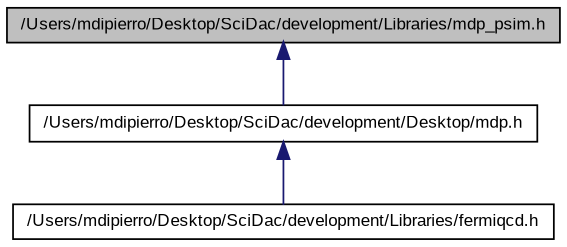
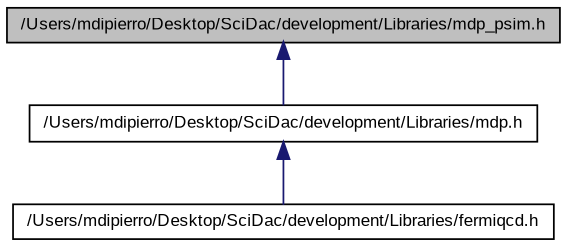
(283, 123) -> (283, 123)
